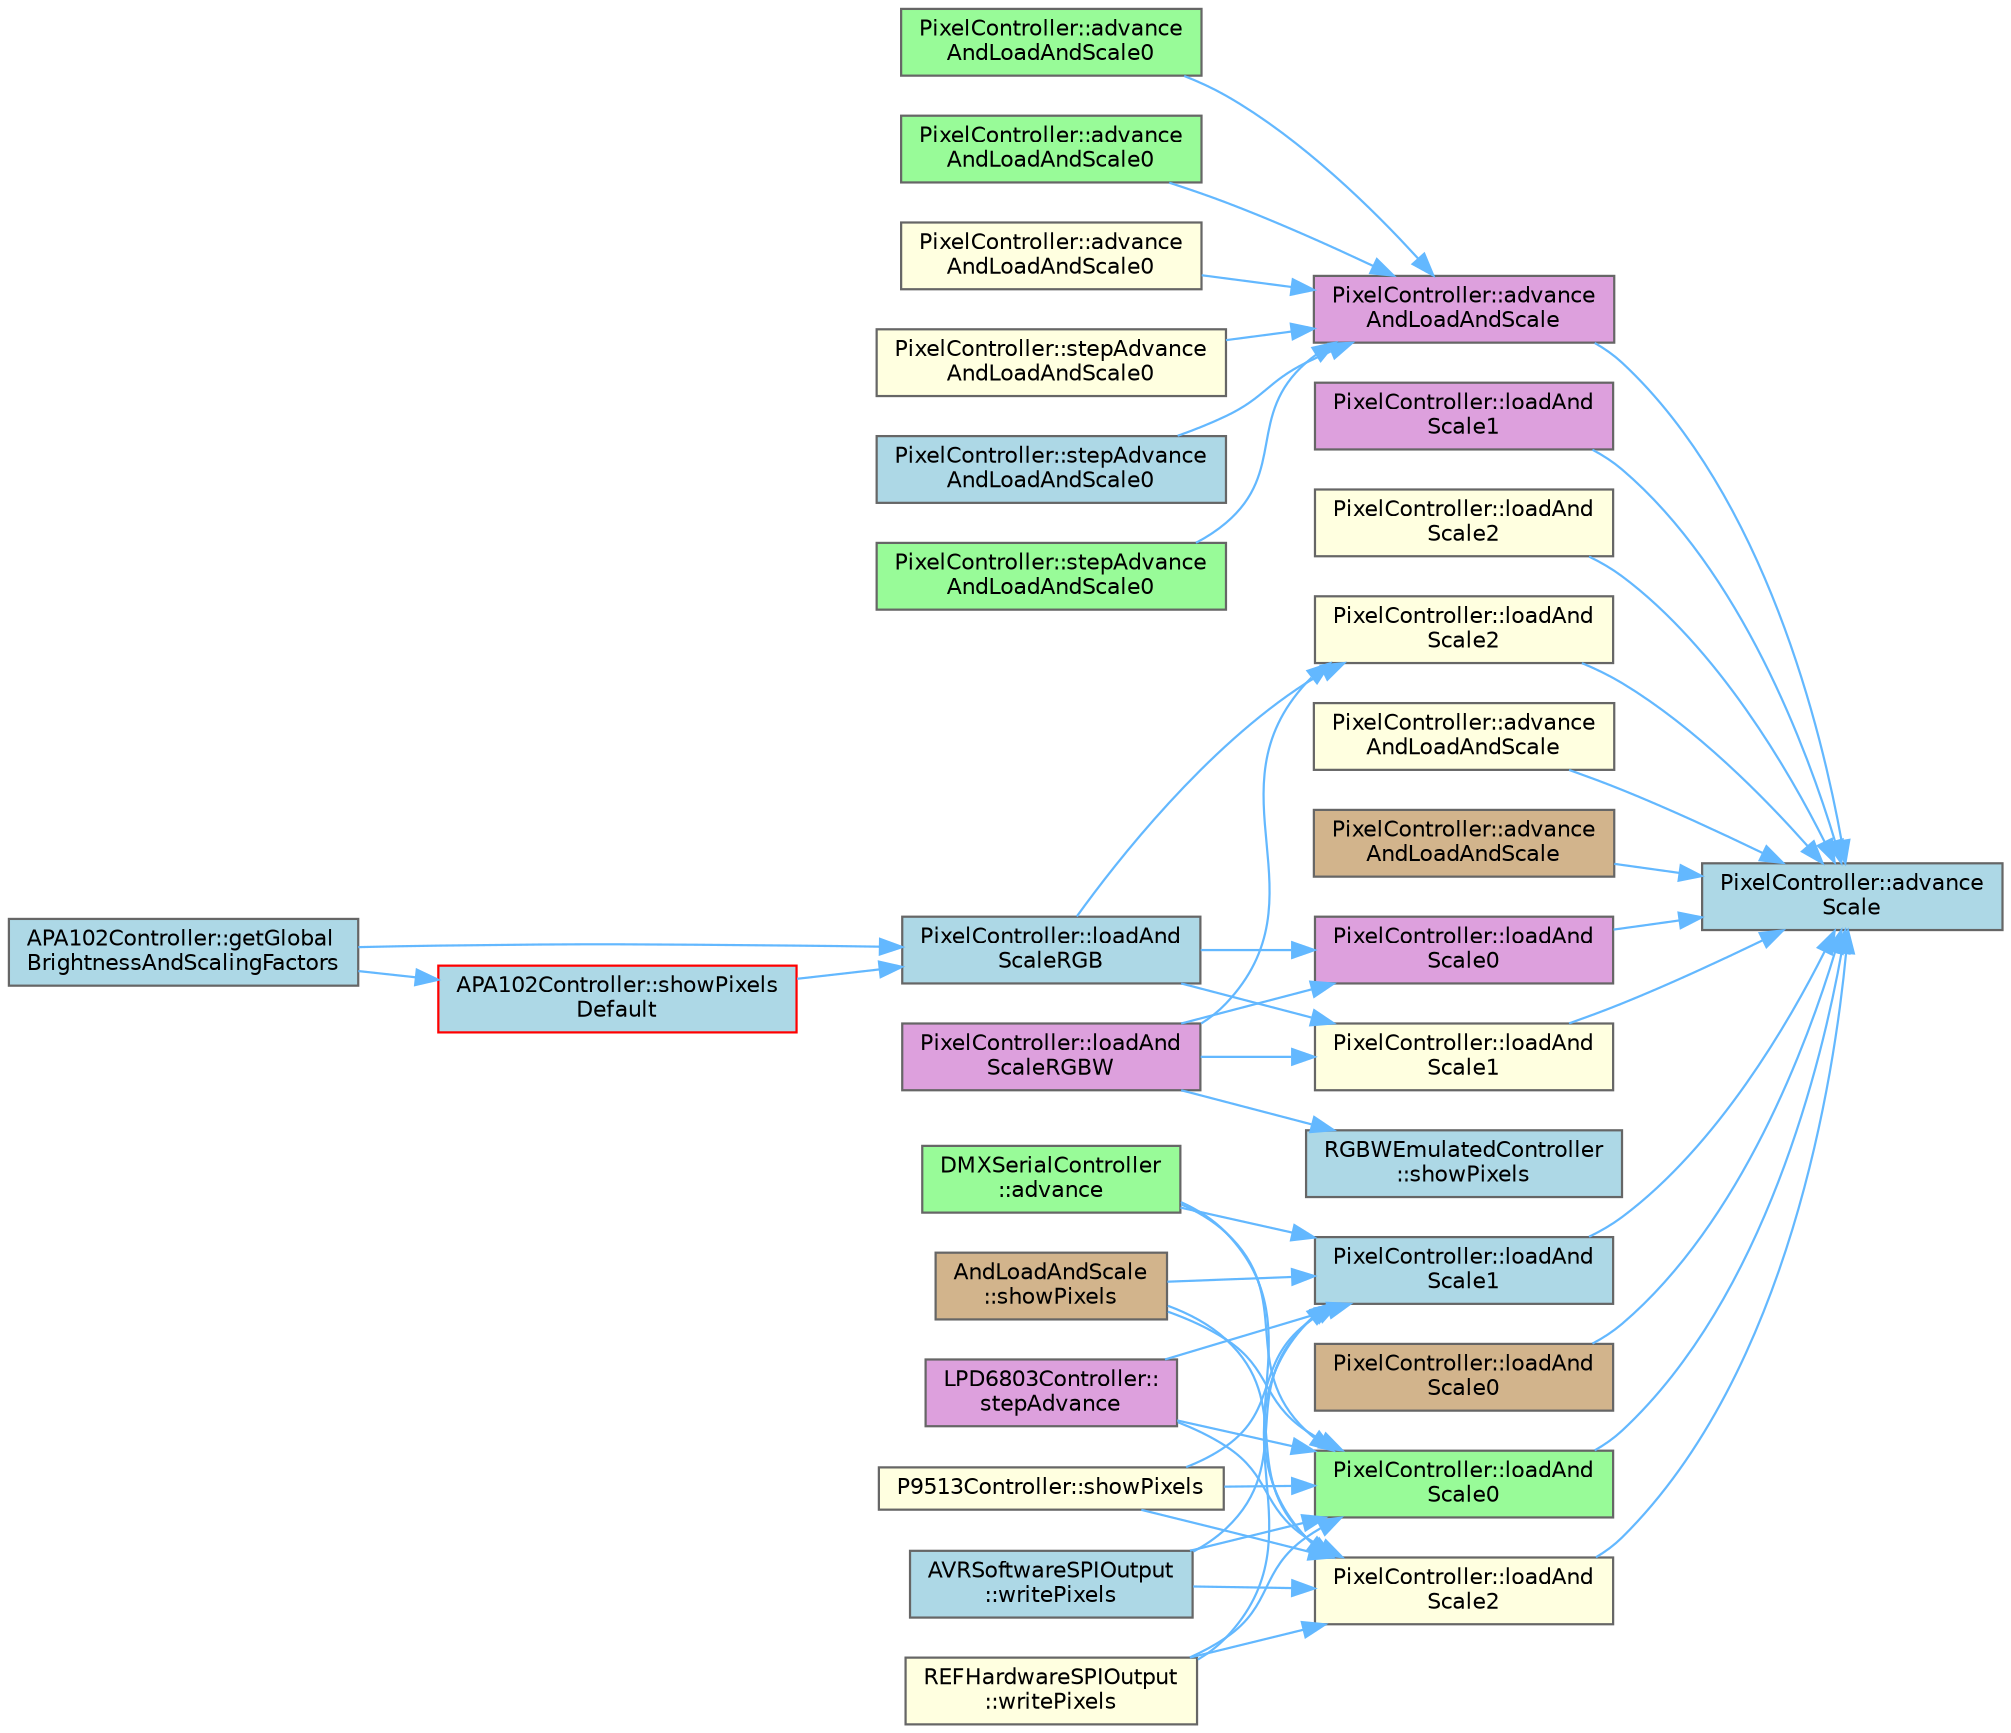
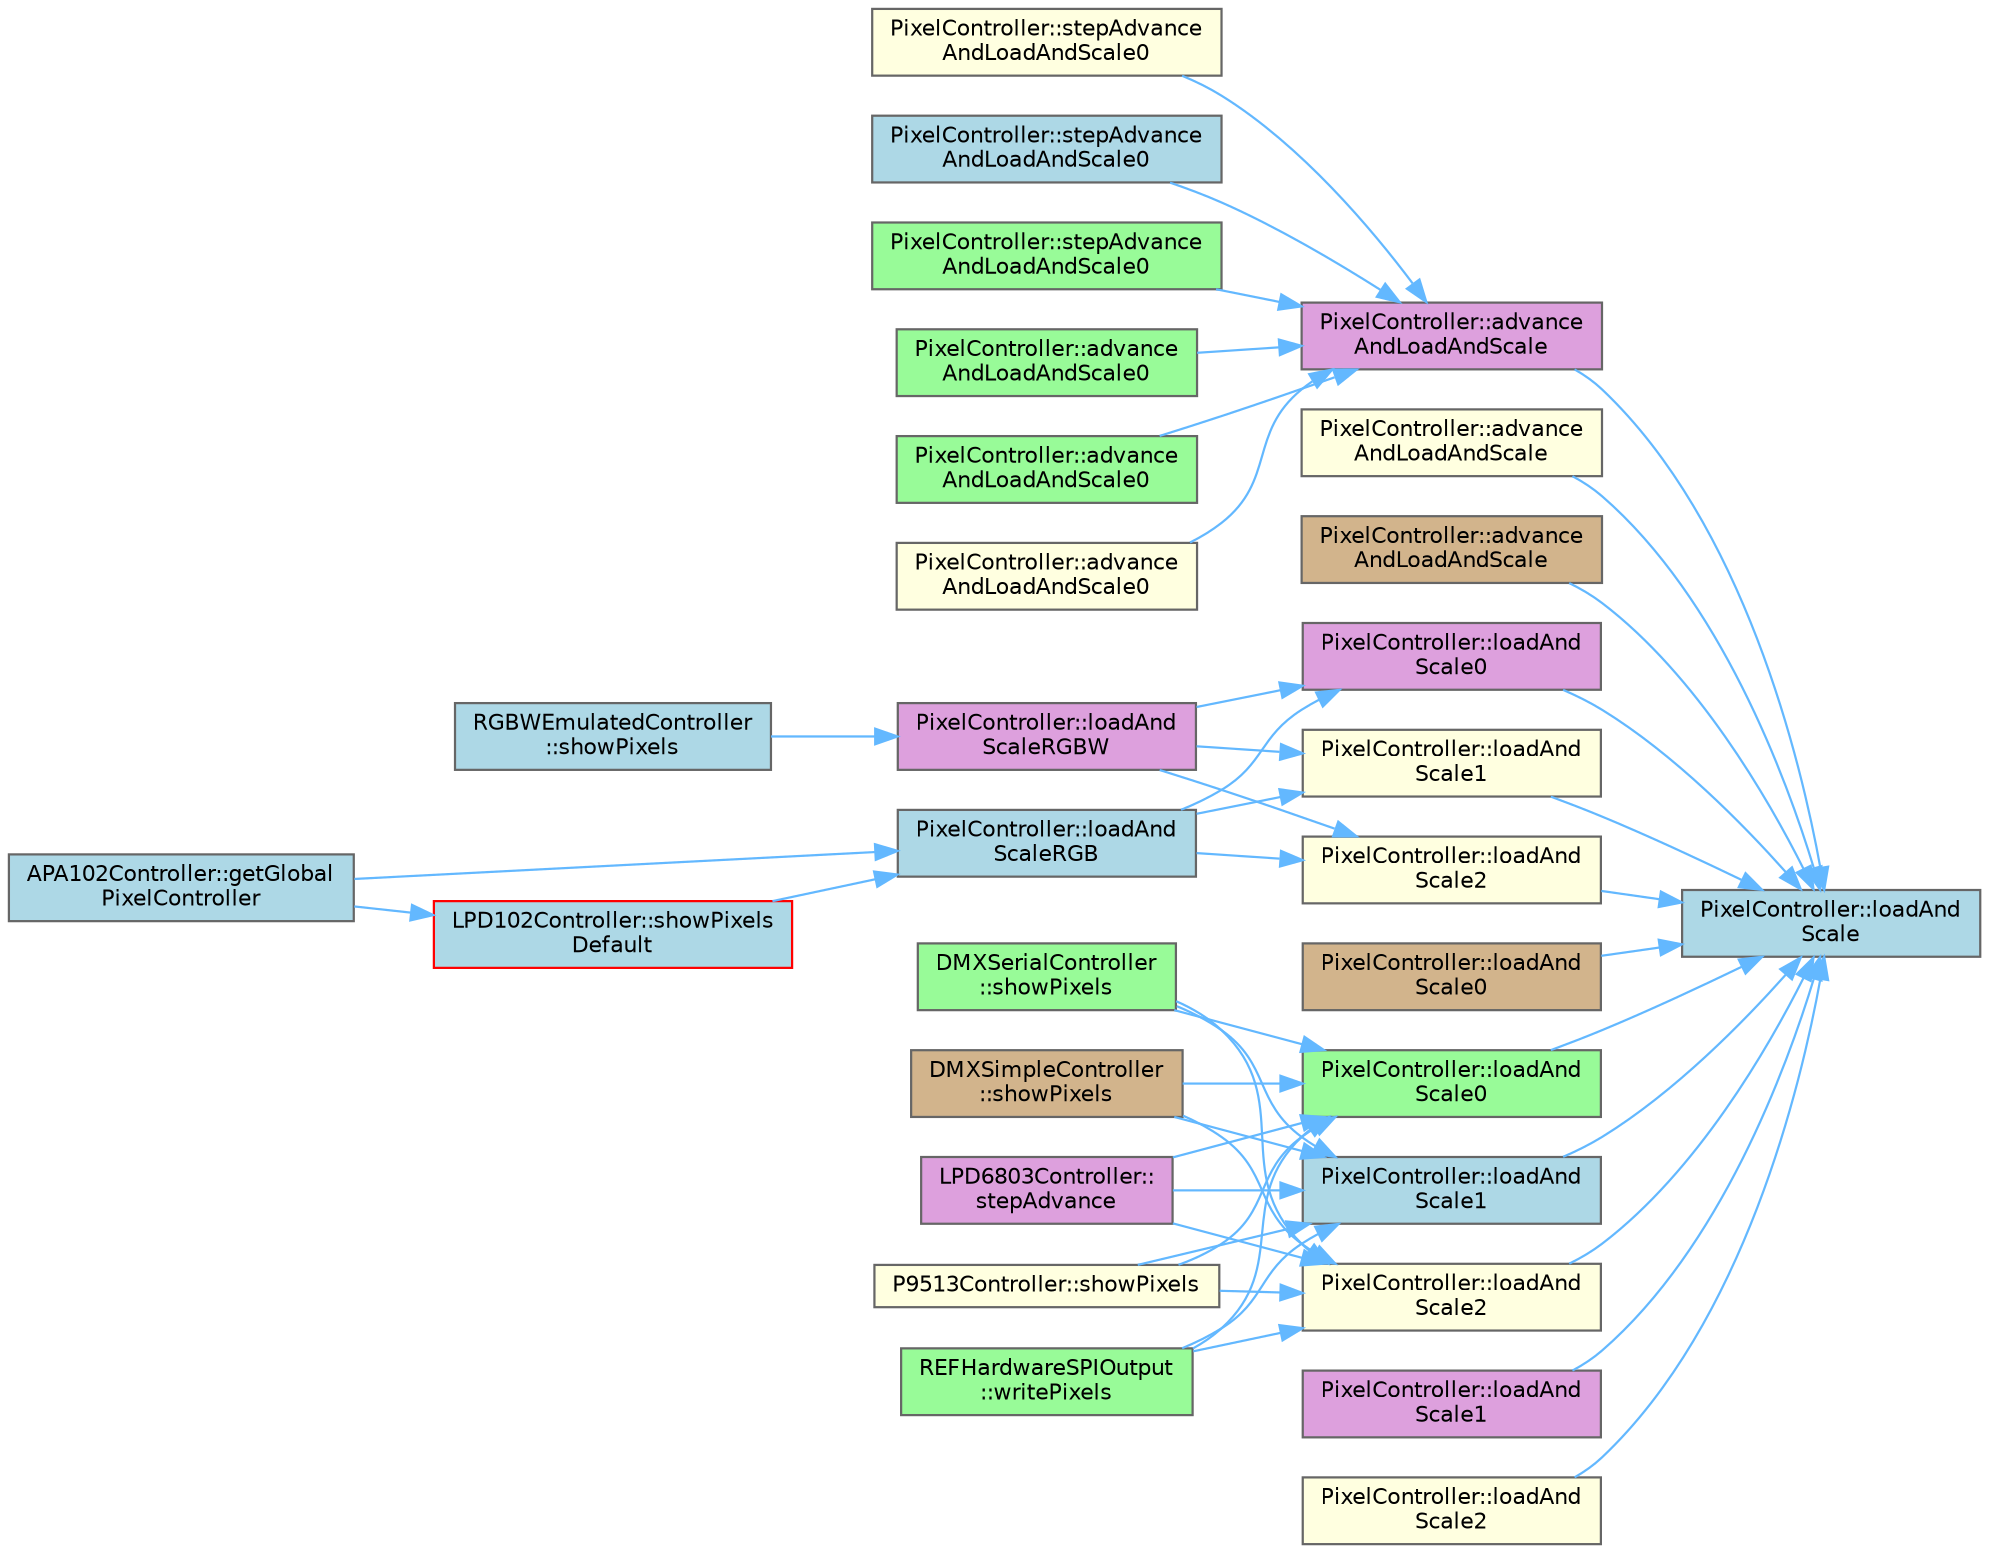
(1852, 897) -> (1831, 923)
(184, 952) -> (181, 888)
(617, 999) -> (613, 934)
(1246, 1107) -> (823, 736)
(1051, 1179) -> (1047, 977)
(1051, 1286) -> (1047, 1084)
(1051, 1584) -> none
(1051, 1691) -> (1047, 1382)
